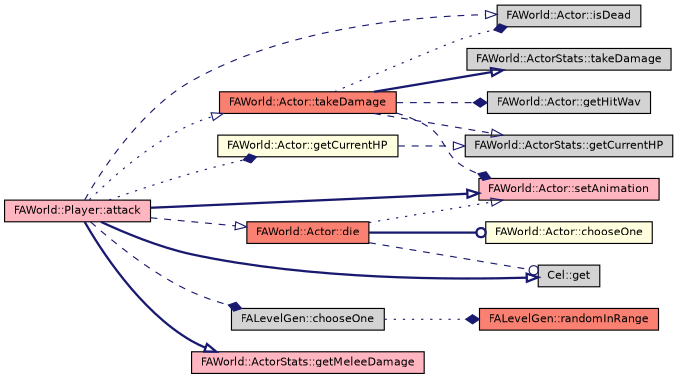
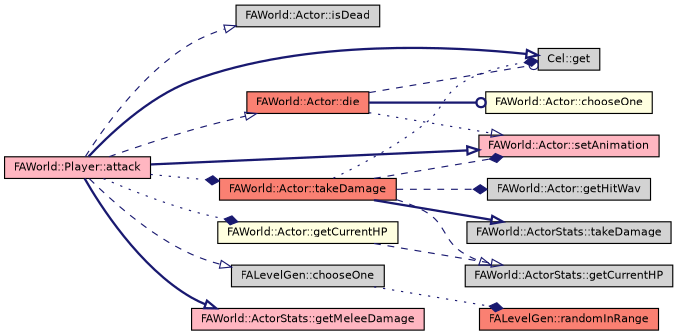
(413, 58) -> (434, 115)
(146, 151) -> (178, 177)
(155, 271) -> (150, 230)
